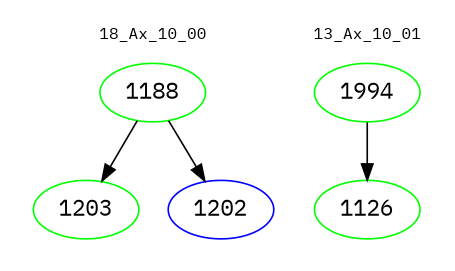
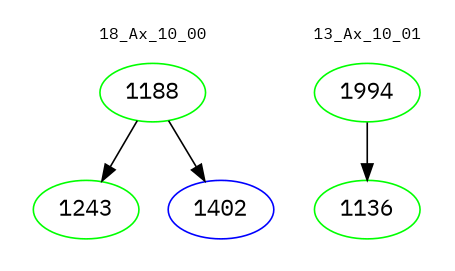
(86, 210) -> (86, 210)
(221, 210) -> (221, 210)
(367, 210) -> (367, 210)
